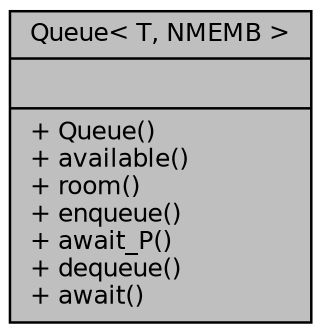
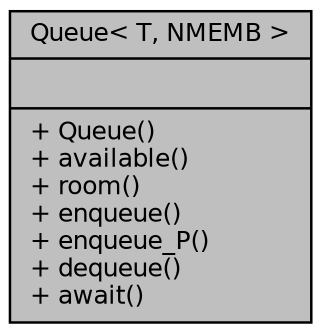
(102, 242) -> (121, 242)
